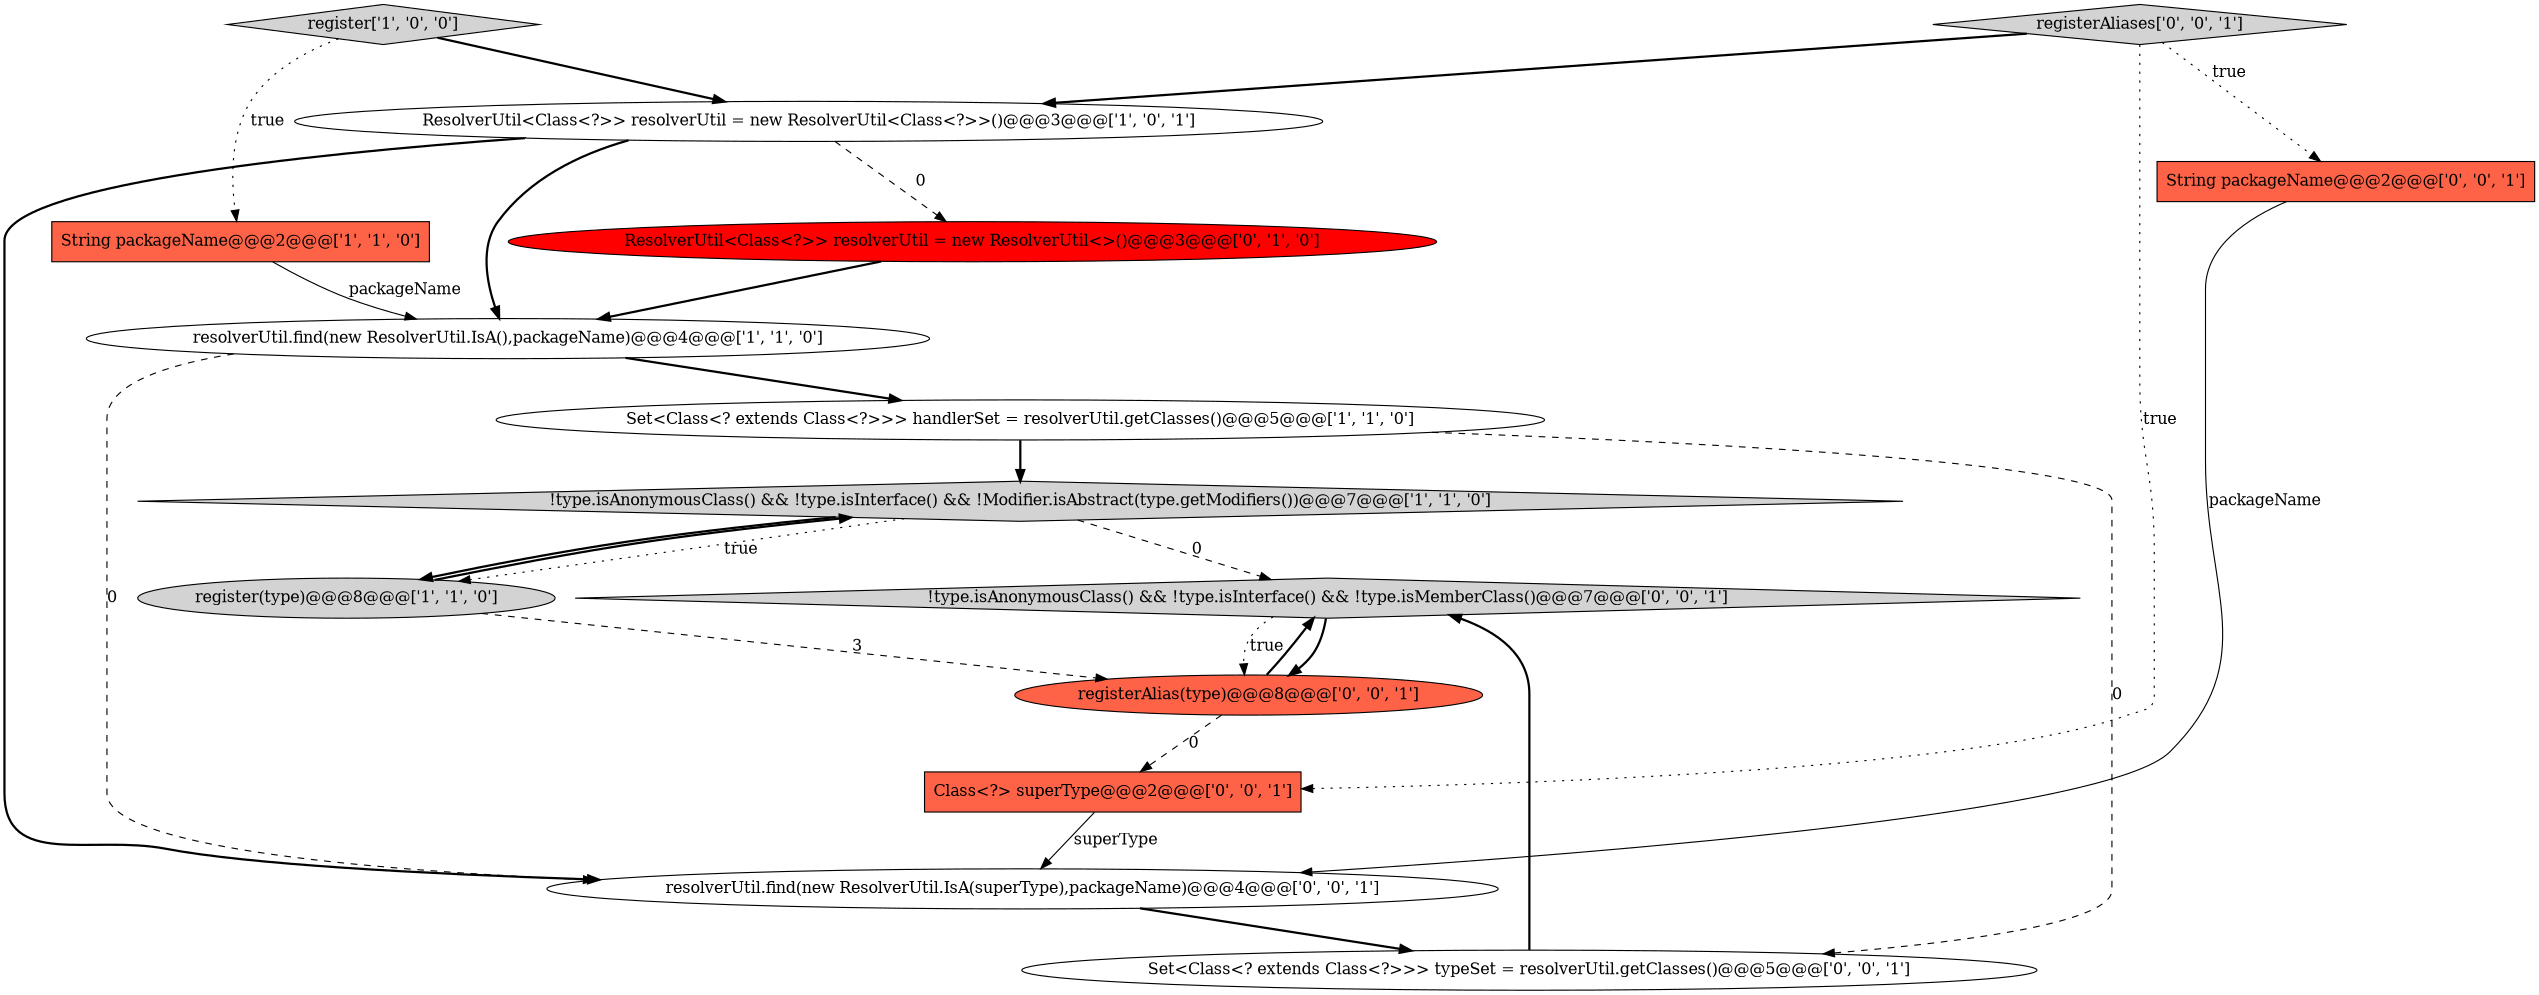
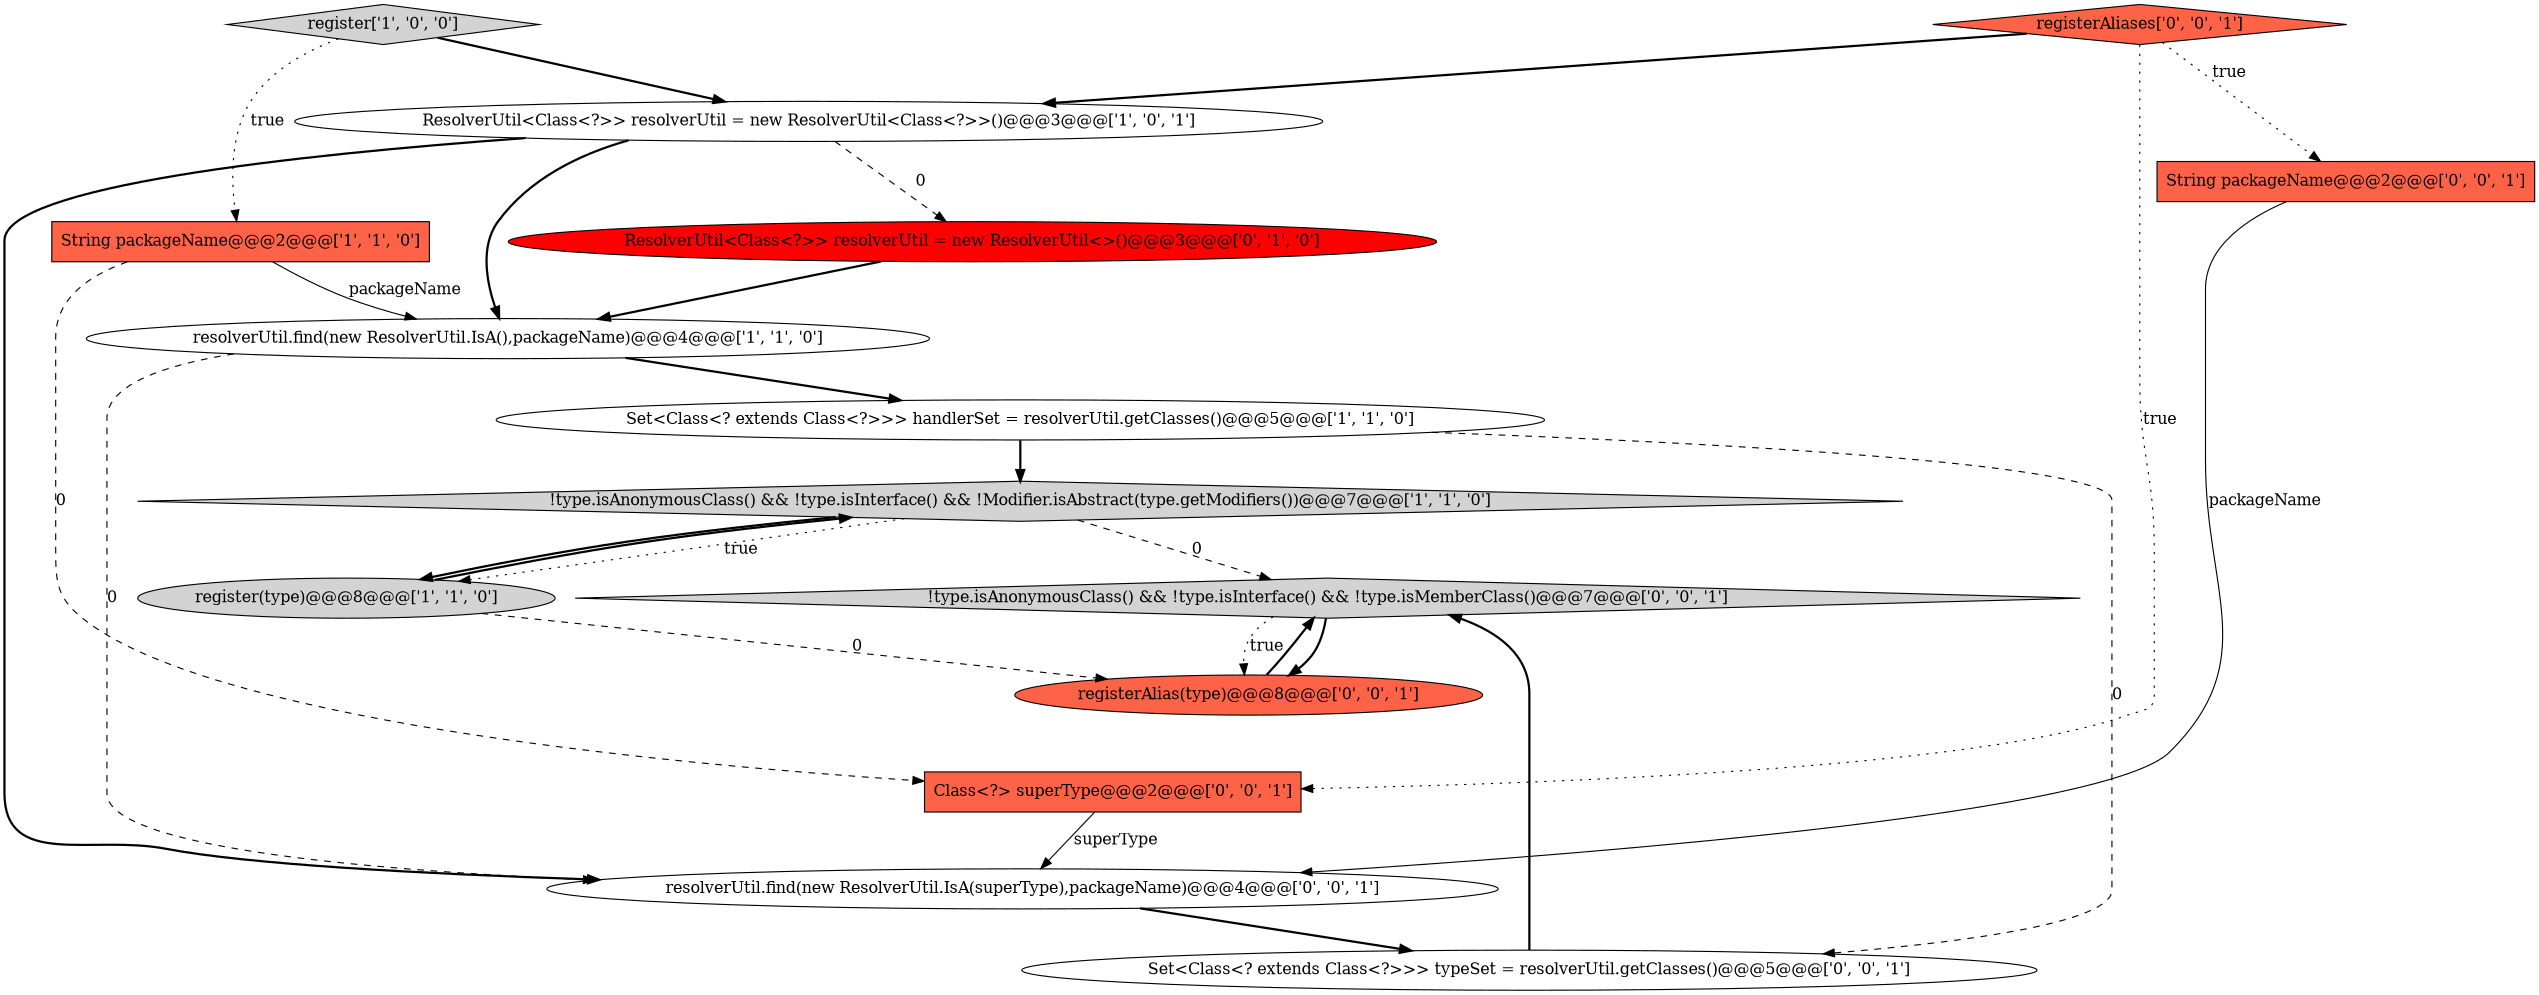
(2140, 25) -> (2140, 25)
(858, 647) -> (858, 647)
(1186, 740) -> (292, 699)
